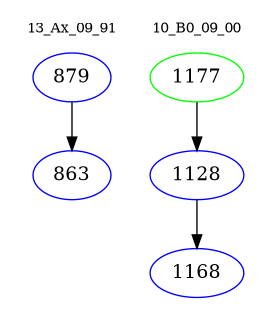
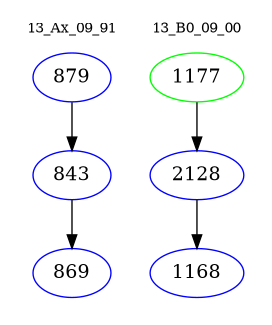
(197, 29) -> (197, 29)
(72, 175) -> (72, 175)
(197, 175) -> (197, 175)
none -> (72, 273)
